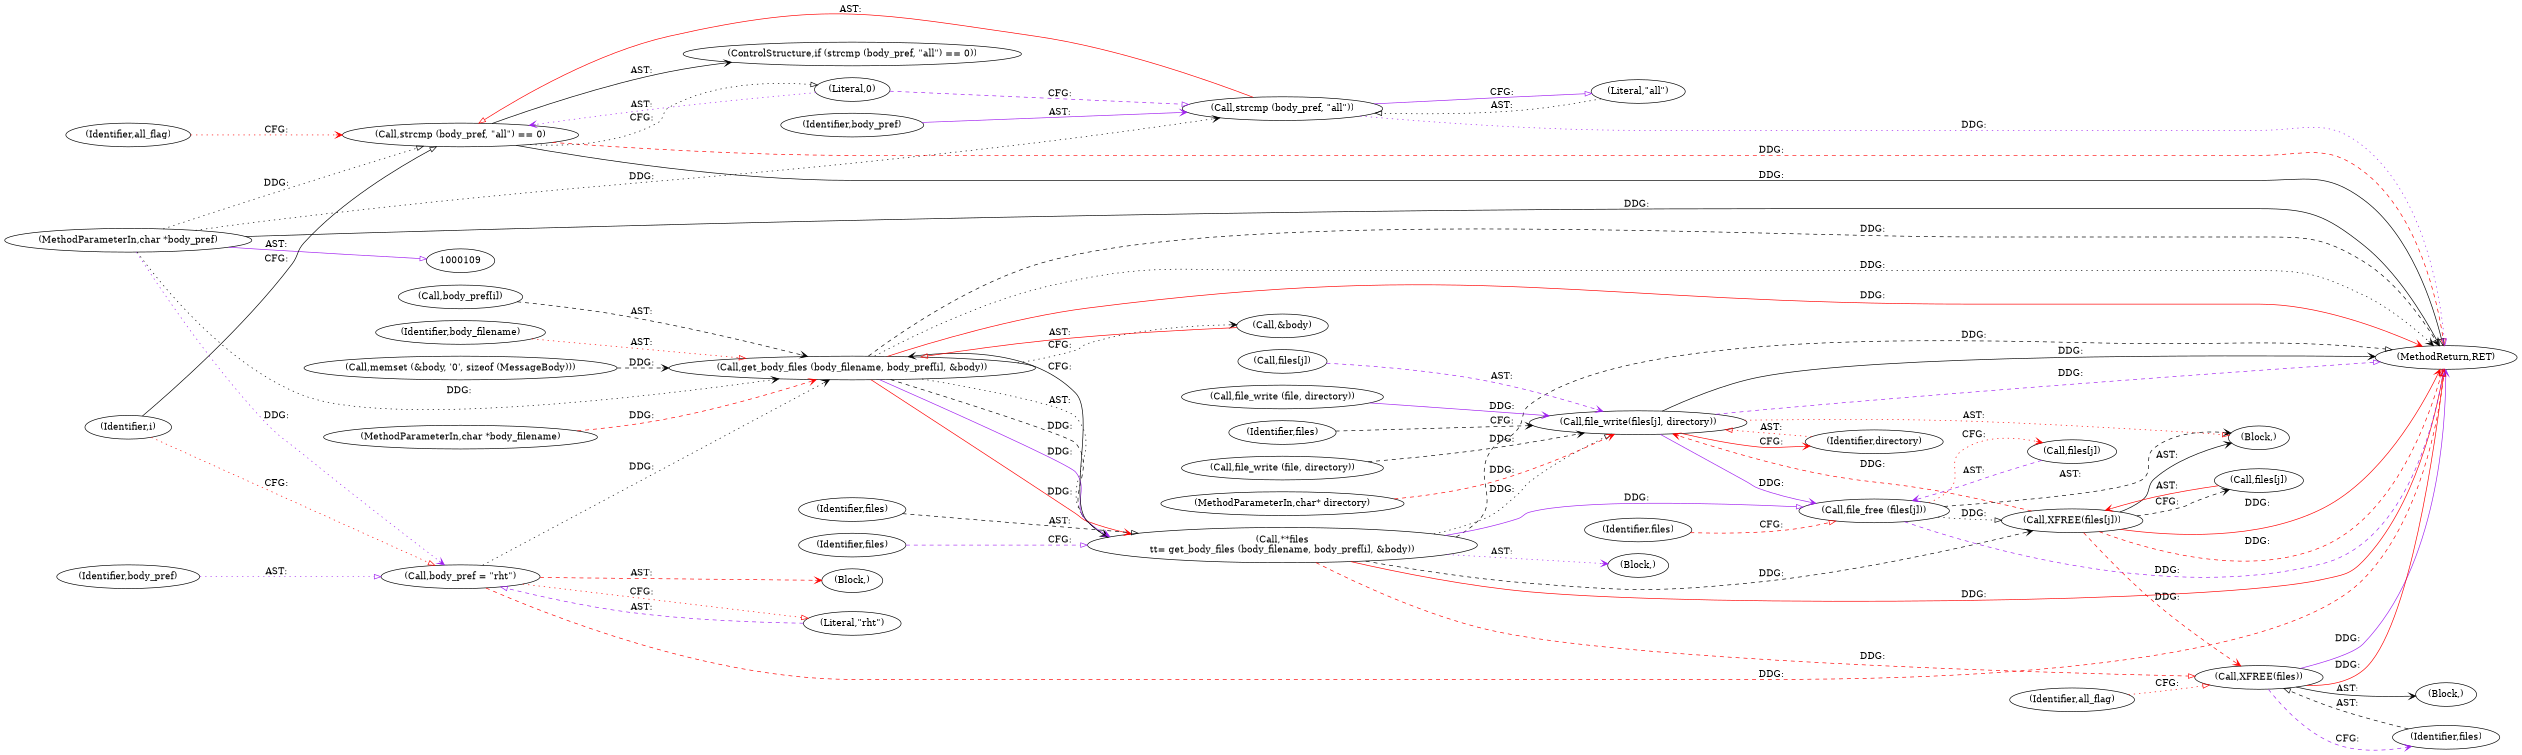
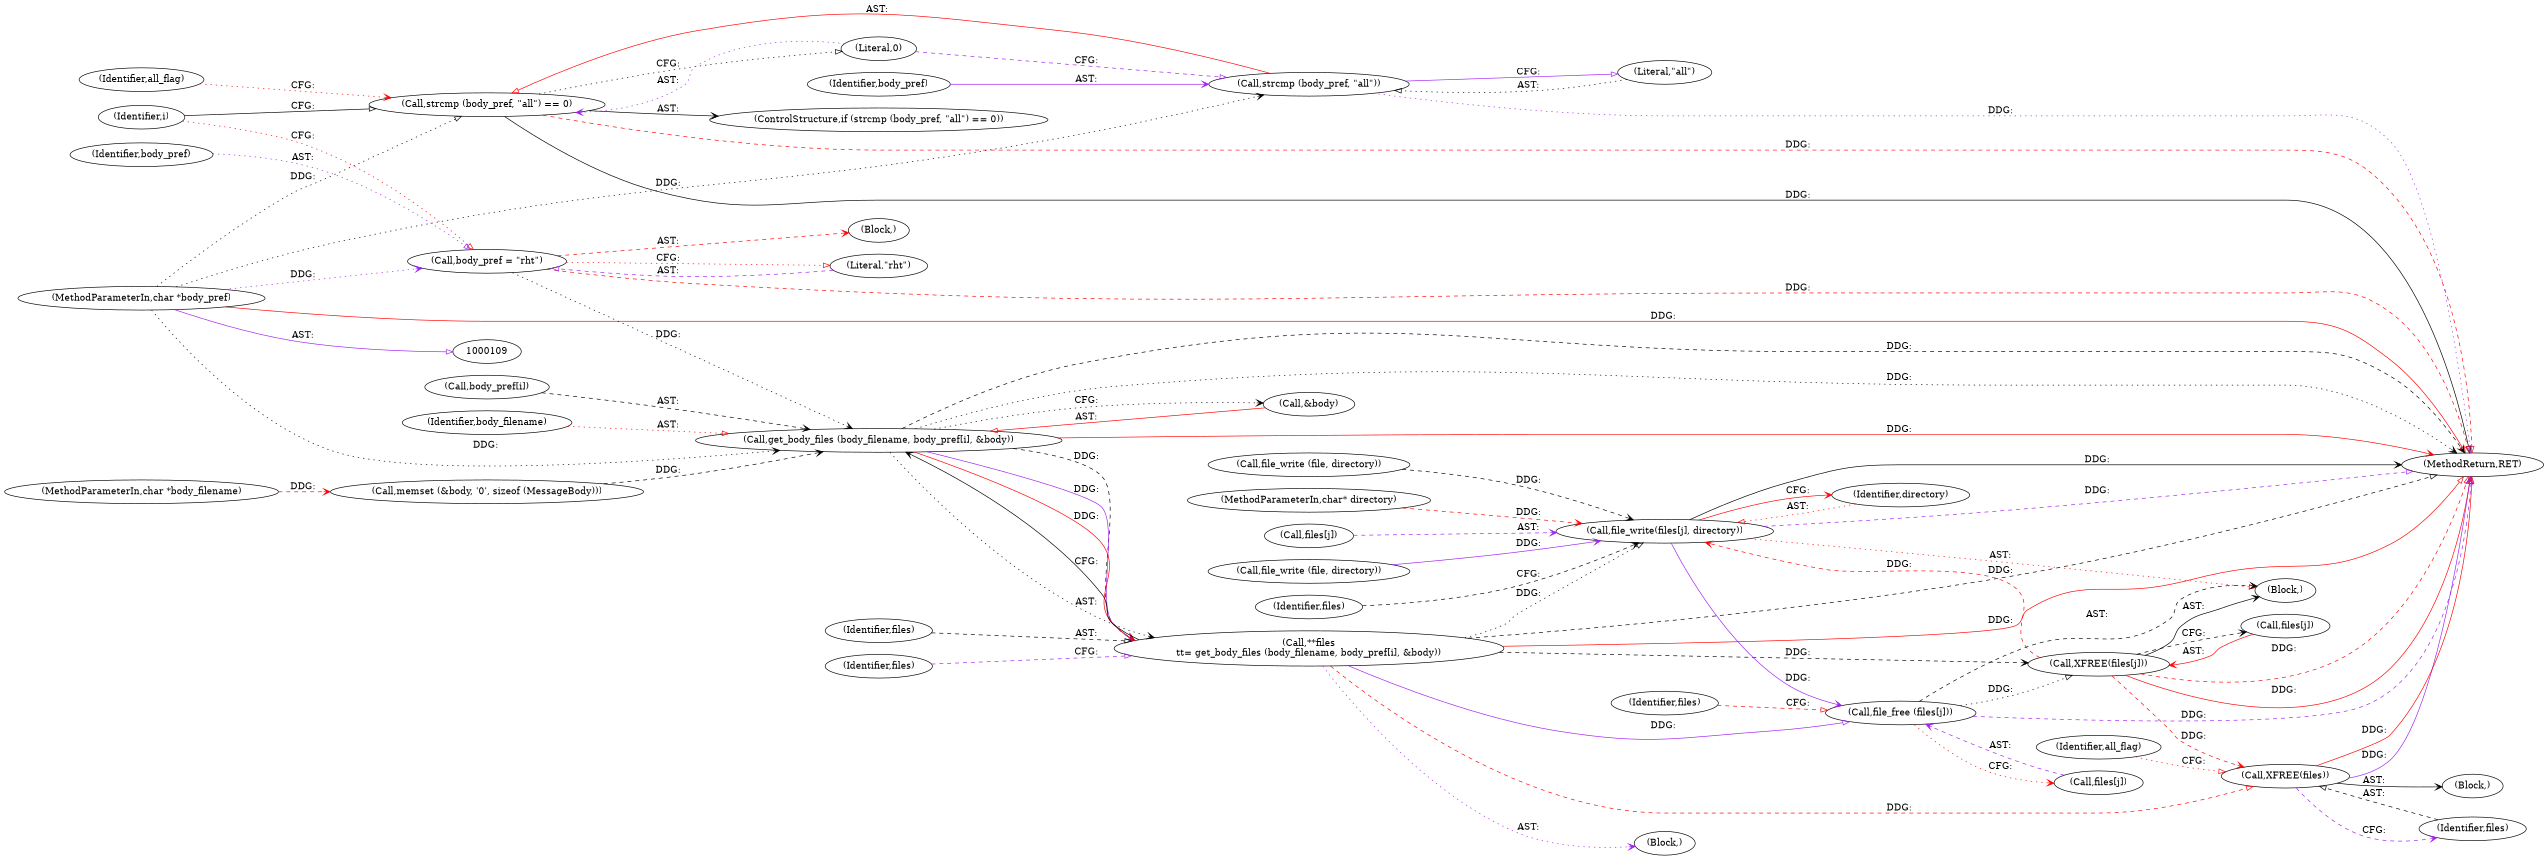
(1369, 211) -> (1370, 321)
(695, 413) -> (301, 492)
